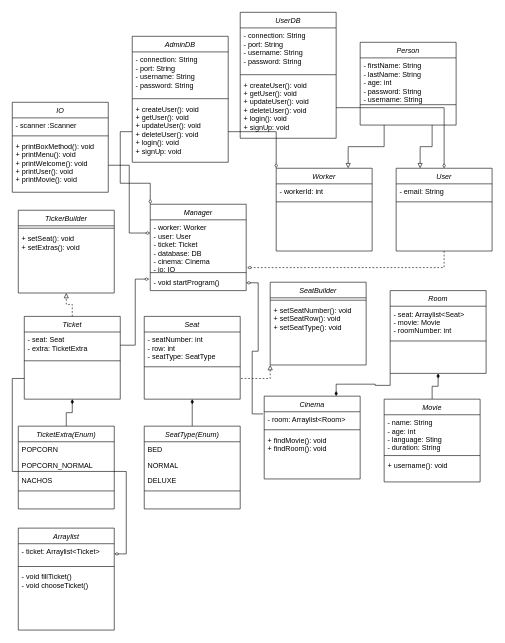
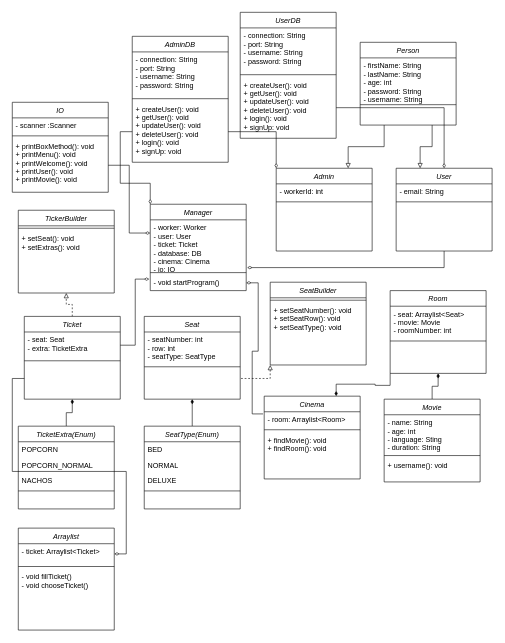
(324, 176) -> (324, 176)
(355, 268) -> (355, 268)
